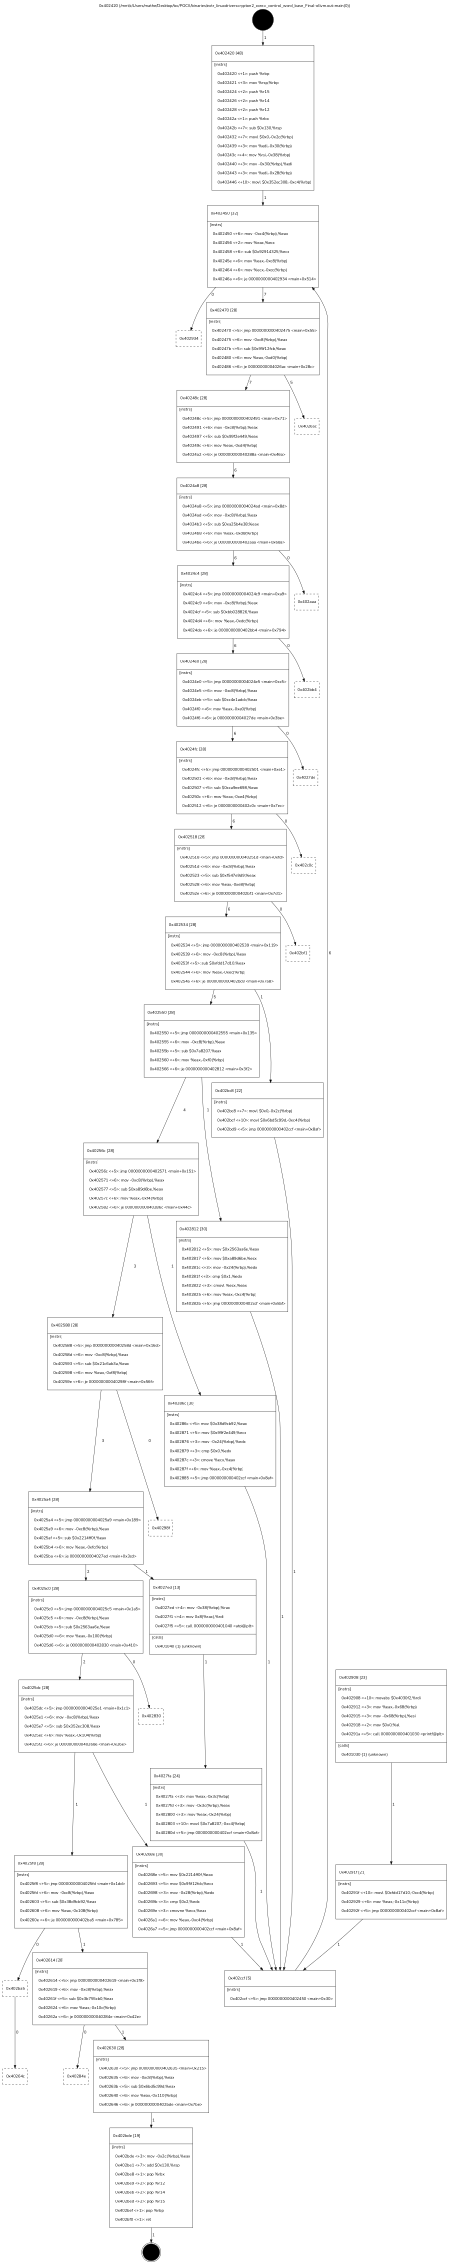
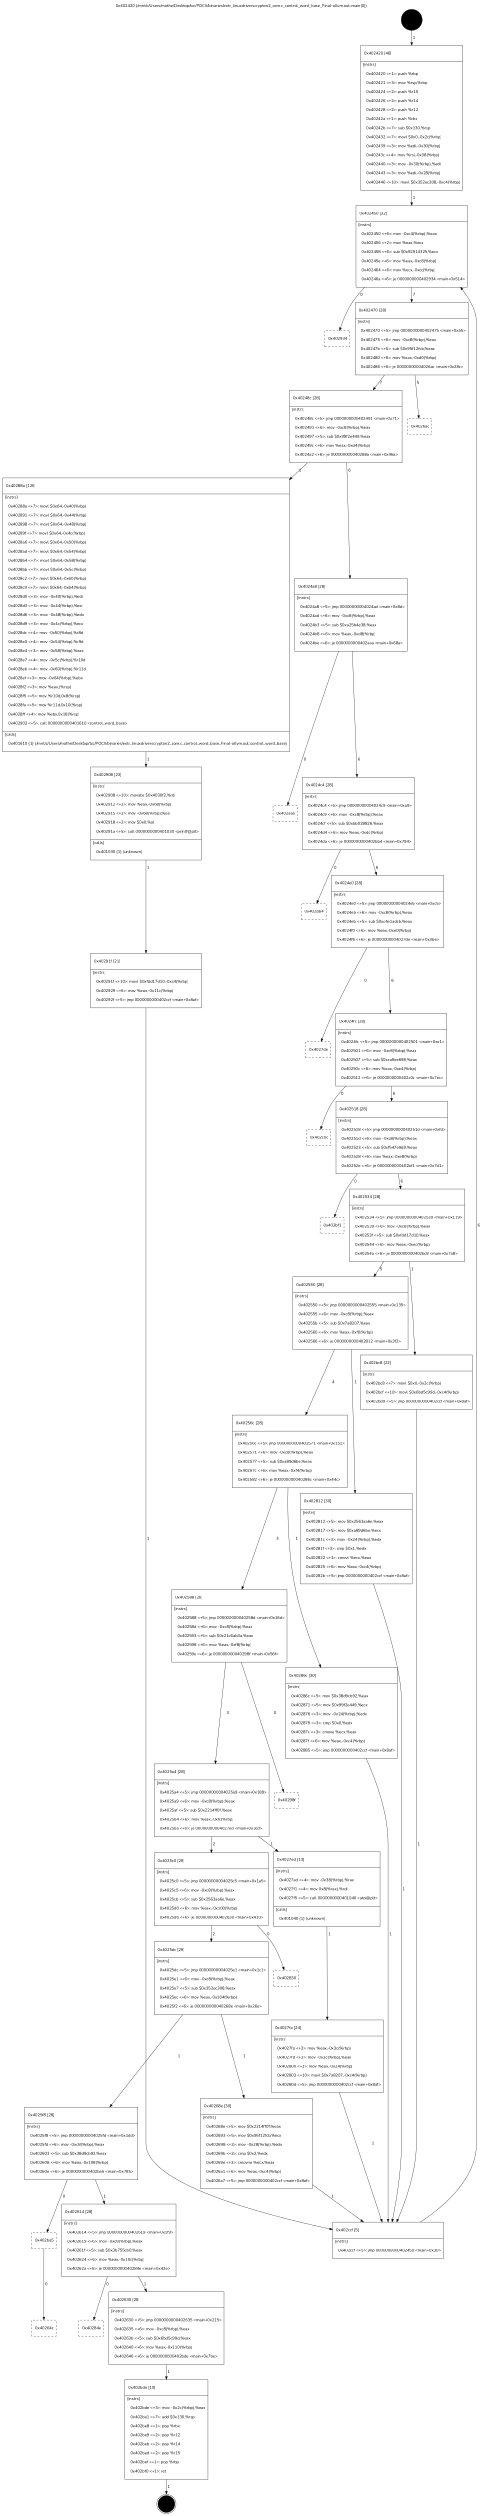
none -> (146, 615)
